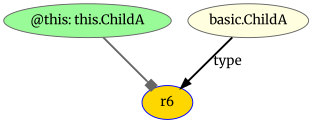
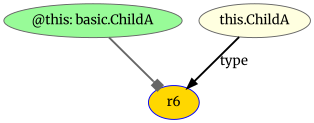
(87, 21) -> (93, 21)
(248, 21) -> (255, 21)
